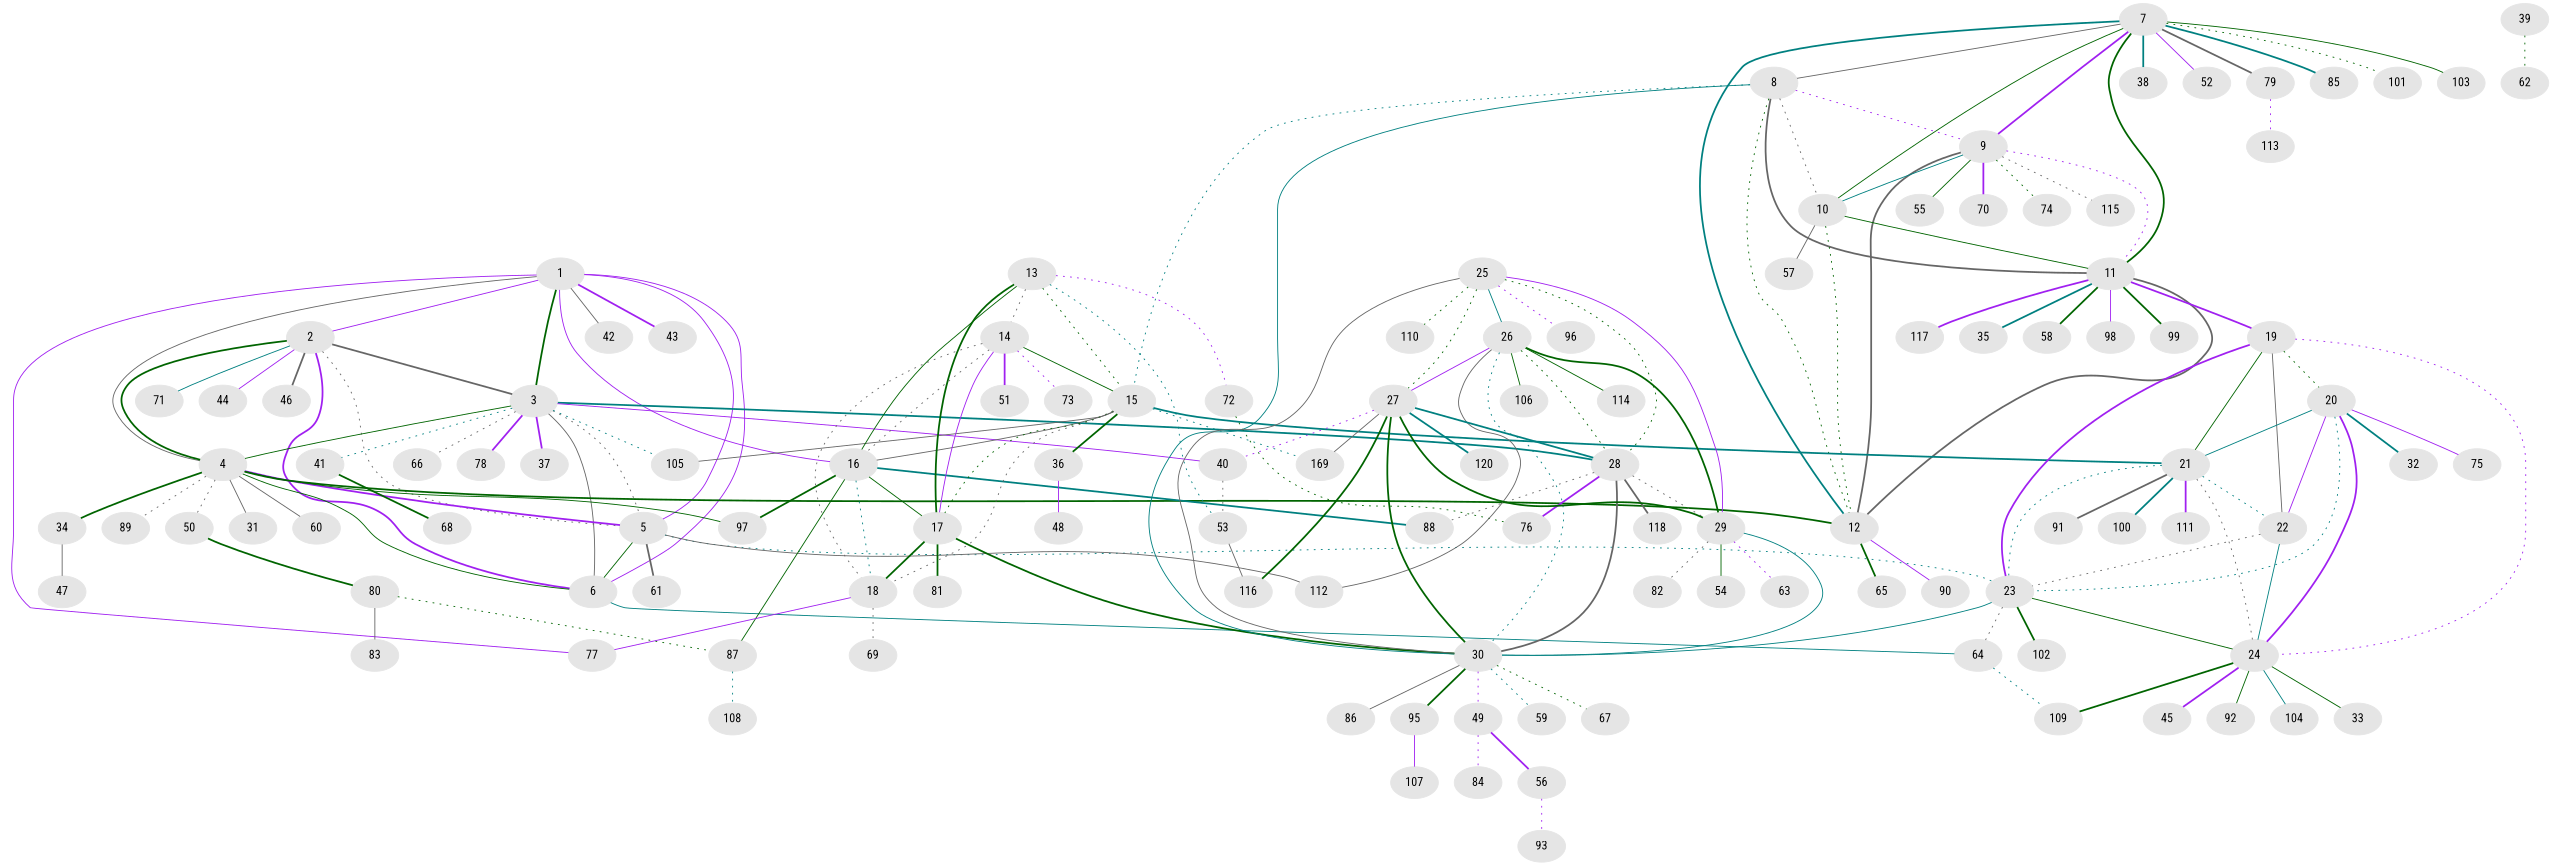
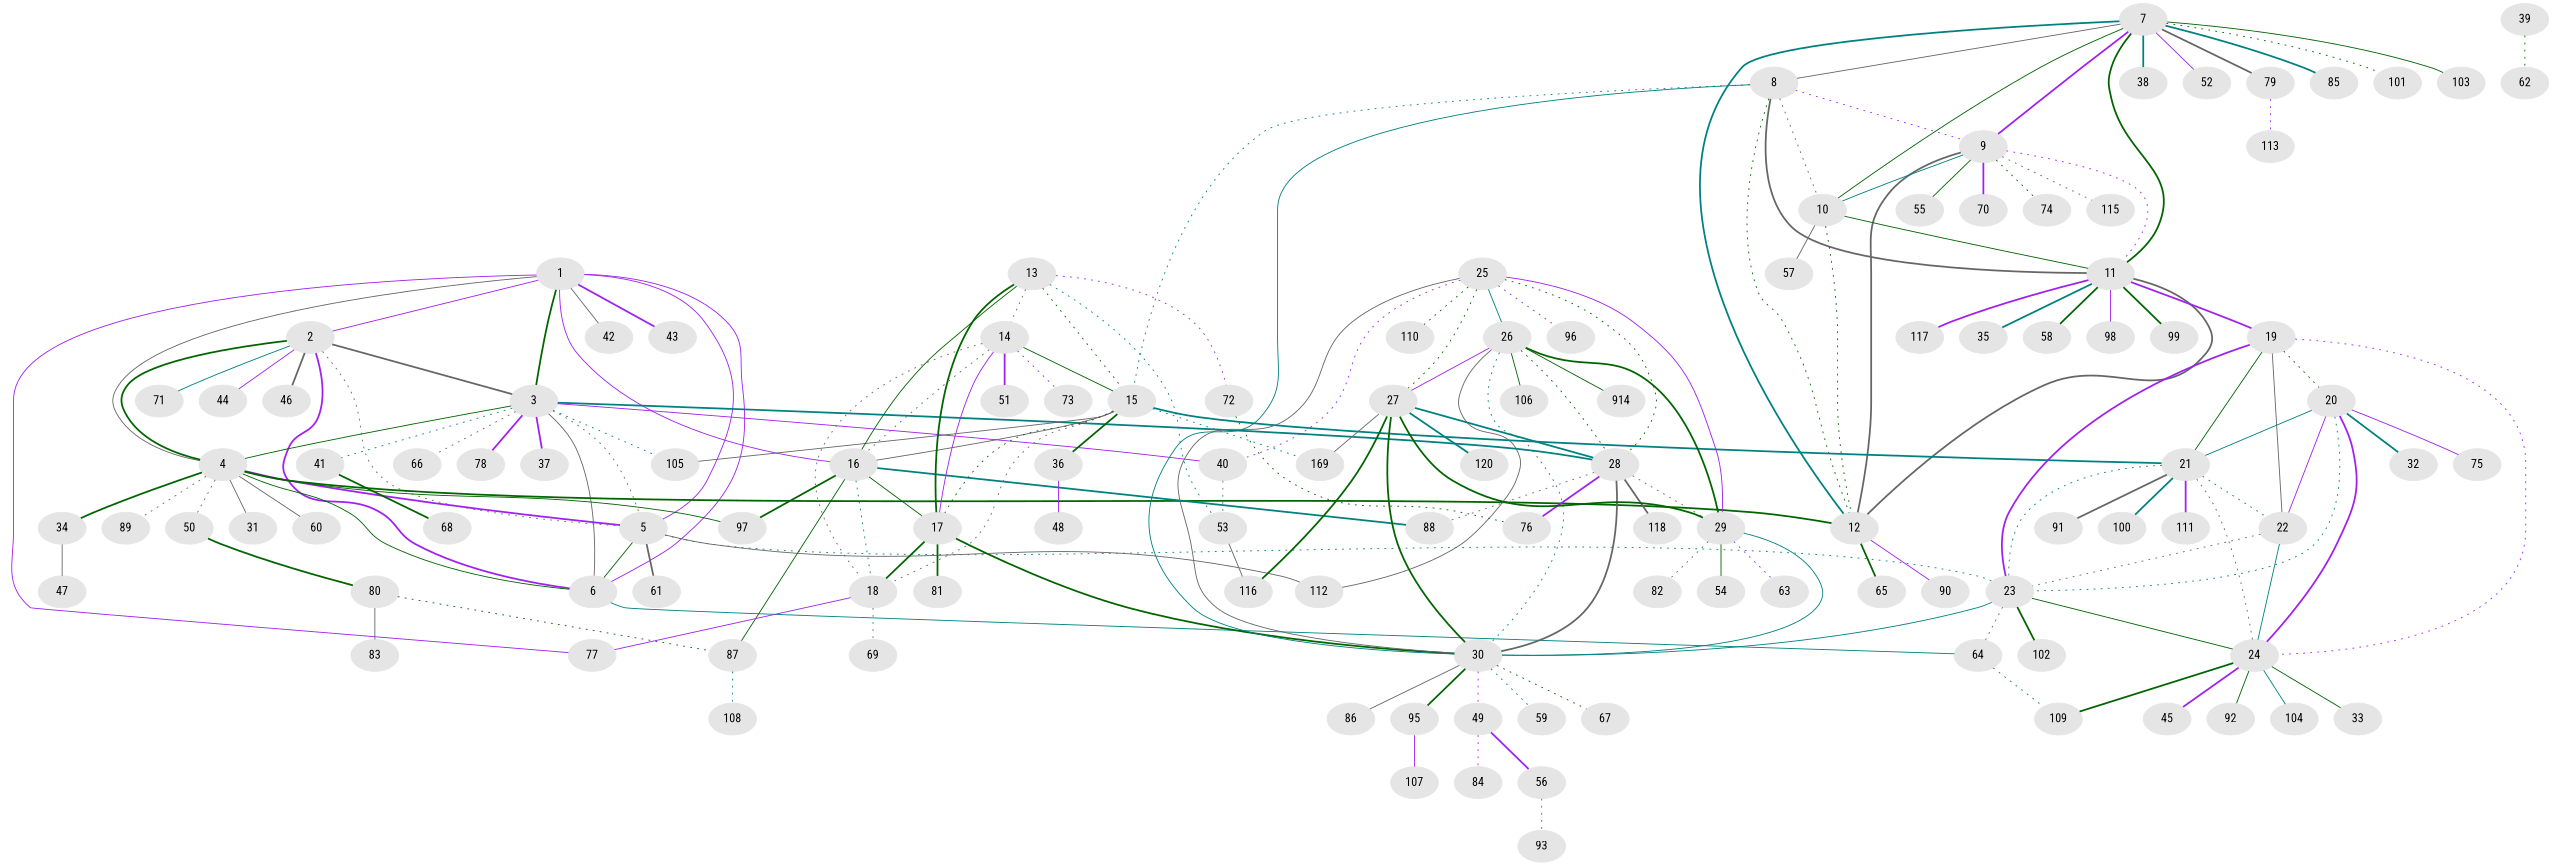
(1621, 401) -> (1621, 401)
(1296, 439) -> (1351, 368)
